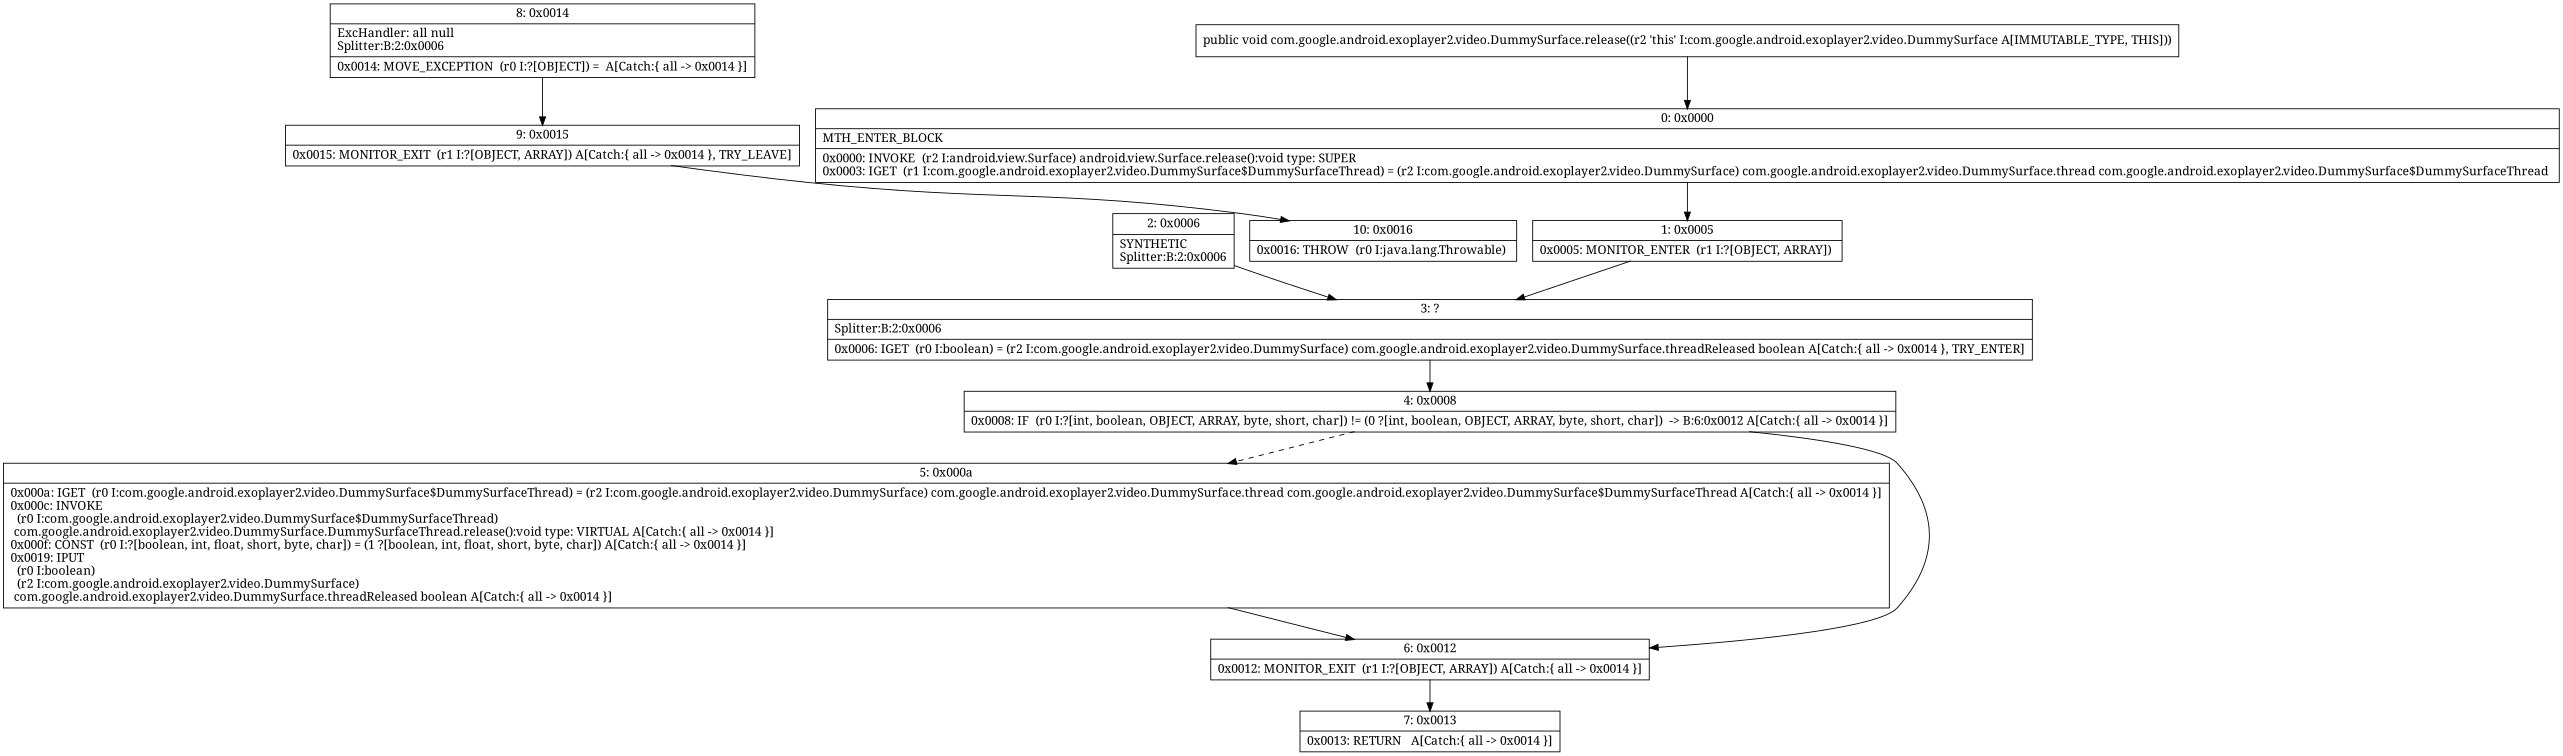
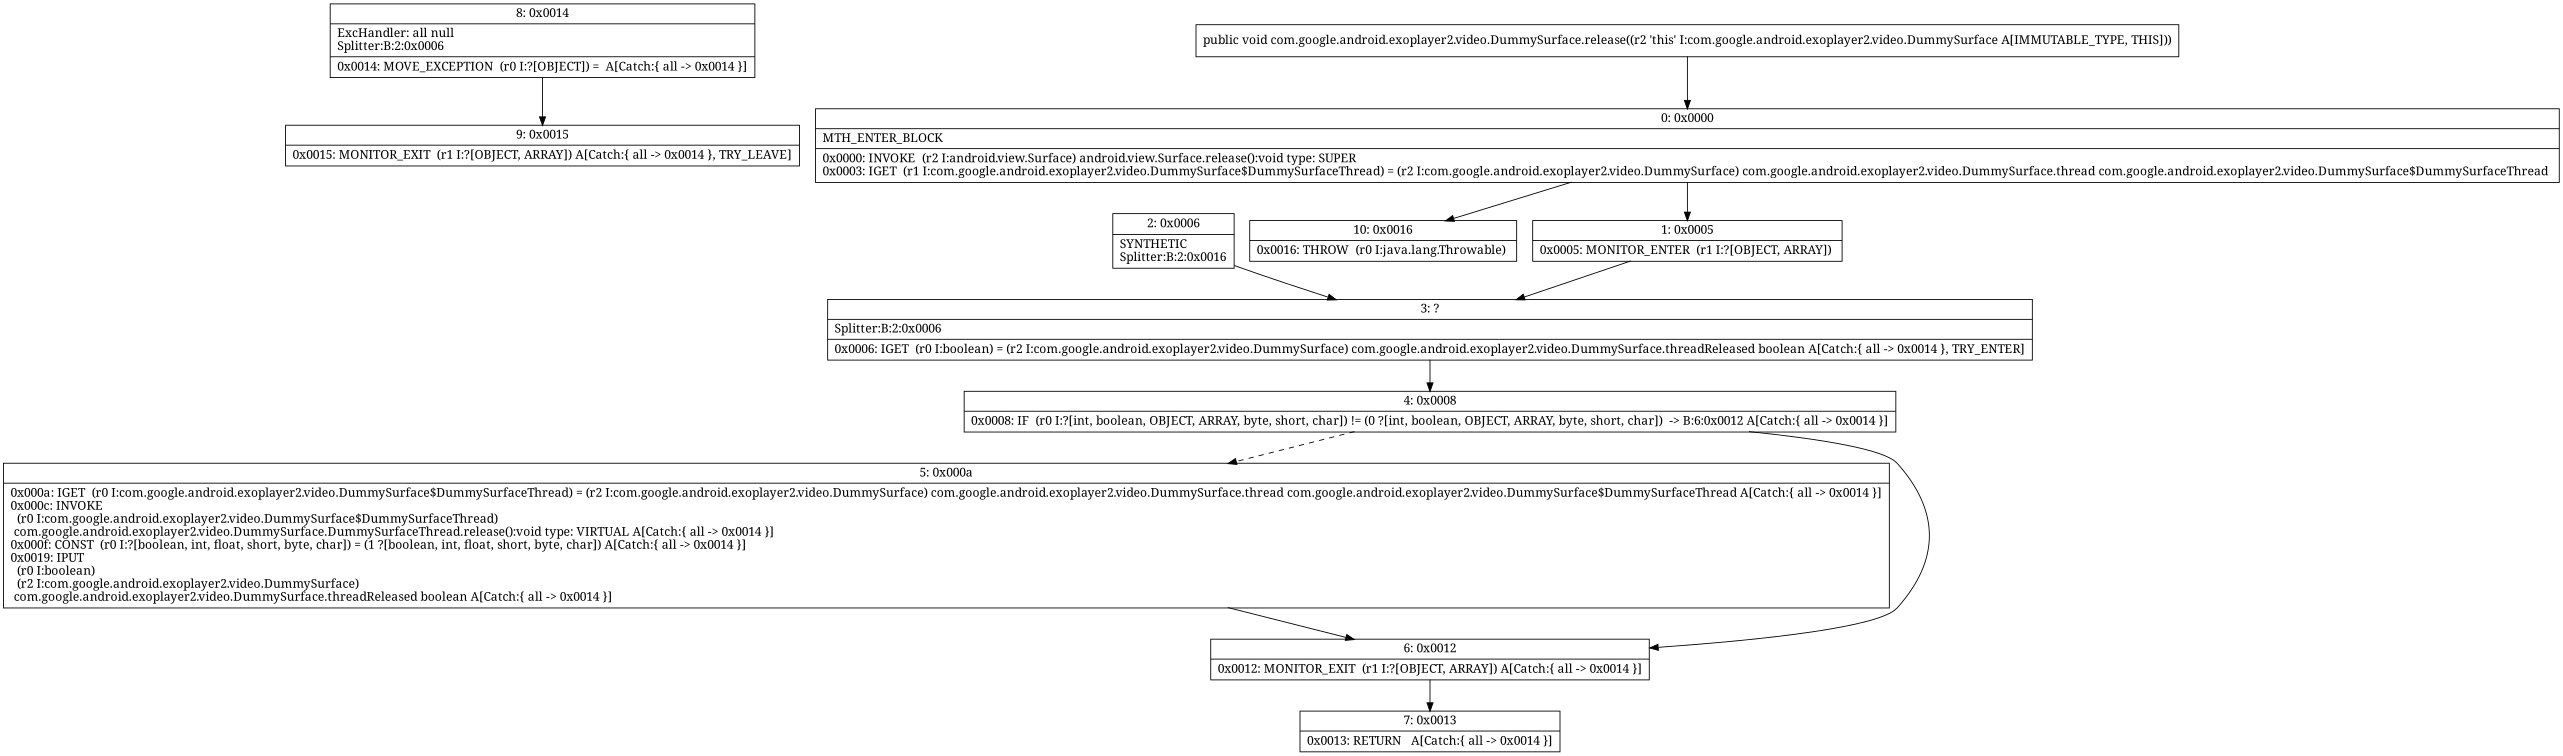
(976, 194) -> (1513, 200)
(1173, 257) -> (1173, 257)
